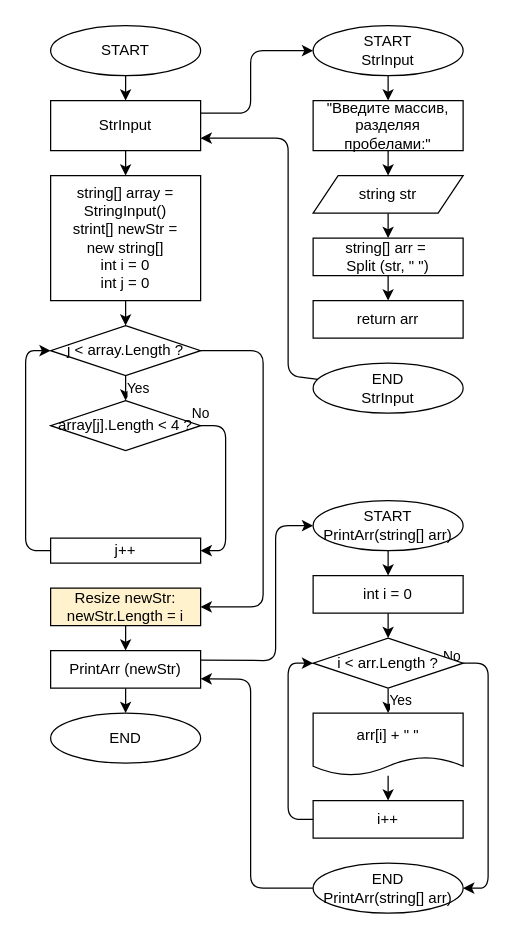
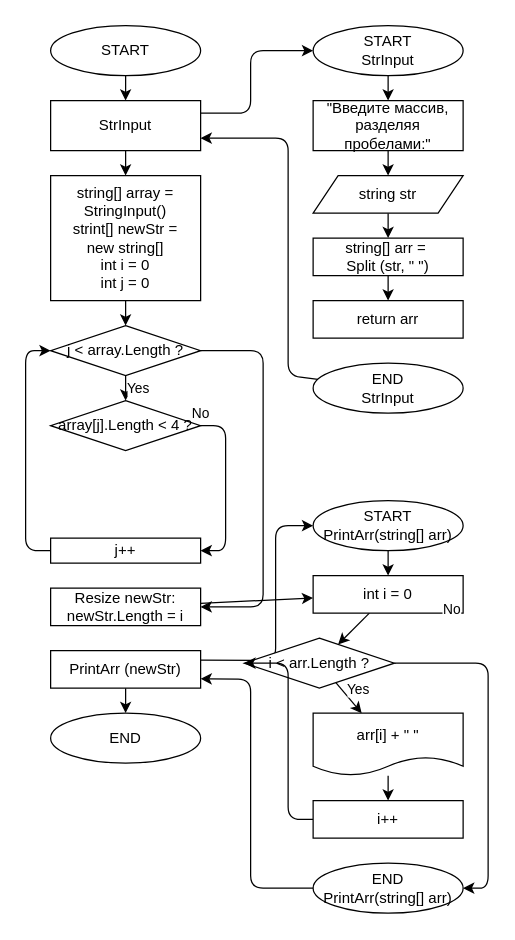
(126, 607) -> (126, 607)
(126, 634) -> (253, 601)
(388, 663) -> (319, 663)
